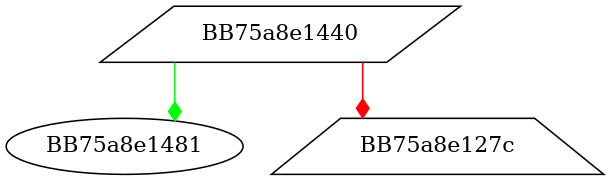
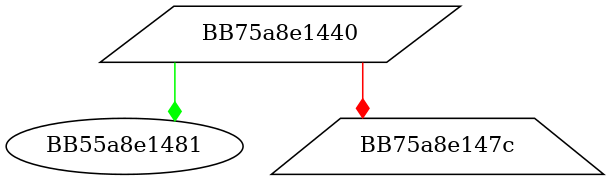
(125, 146) -> (125, 146)
(438, 146) -> (438, 146)
